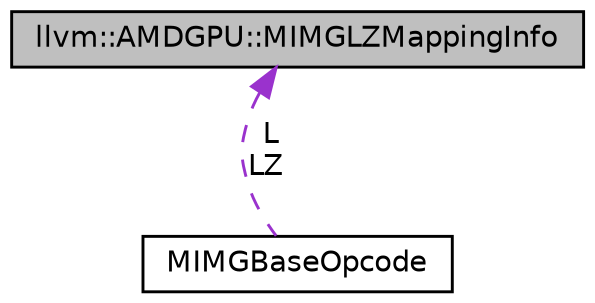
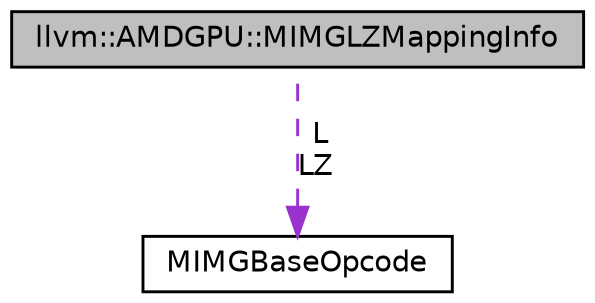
(244, 167) -> (298, 137)
